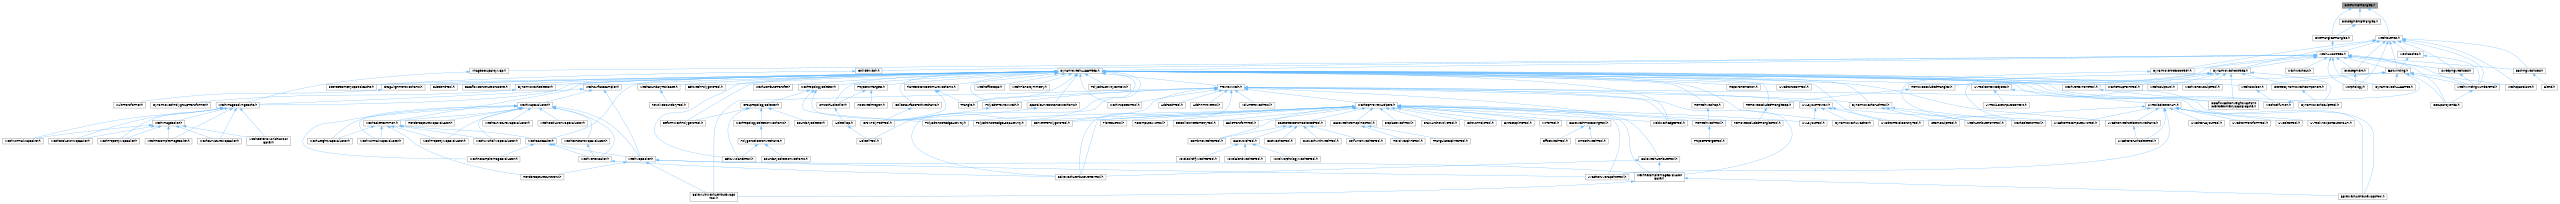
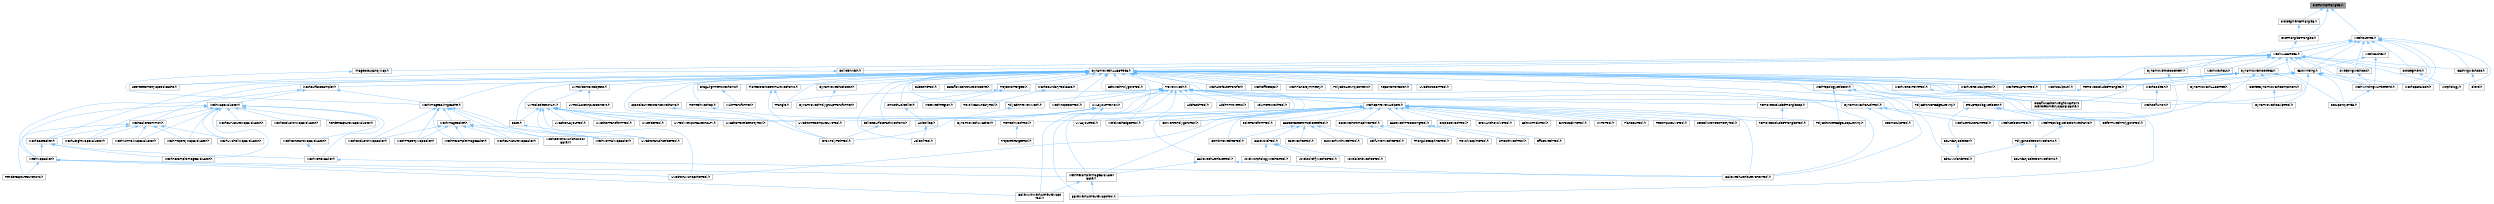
(1472, 75) -> none
(2367, 98) -> (2245, 100)
(1103, 114) -> (1146, 113)
(2133, 123) -> (517, 123)
(728, 129) -> (1958, 152)
